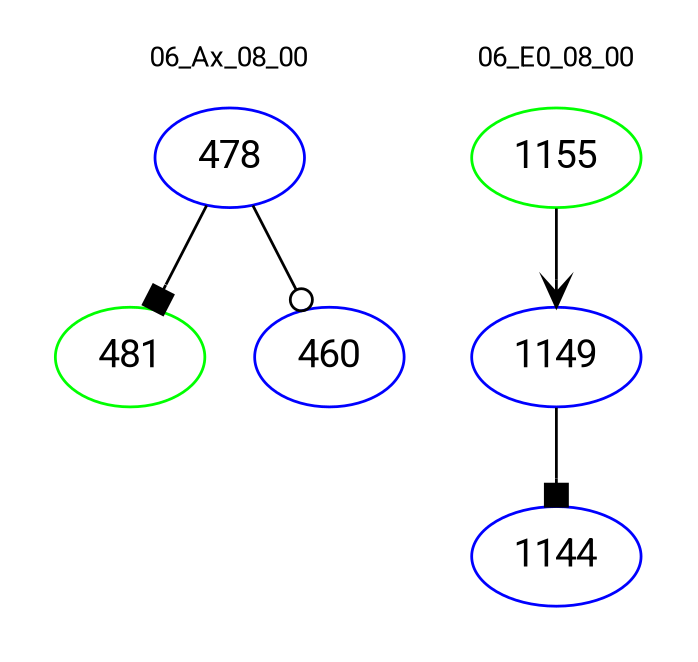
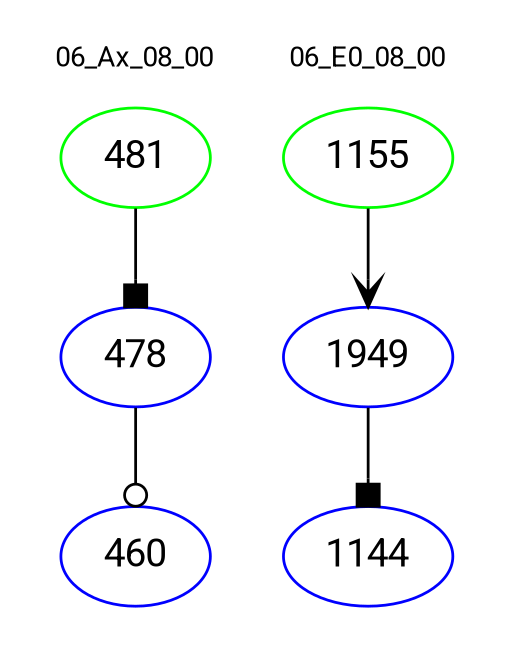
(186, 245) -> (136, 244)
(556, 357) -> (368, 357)
